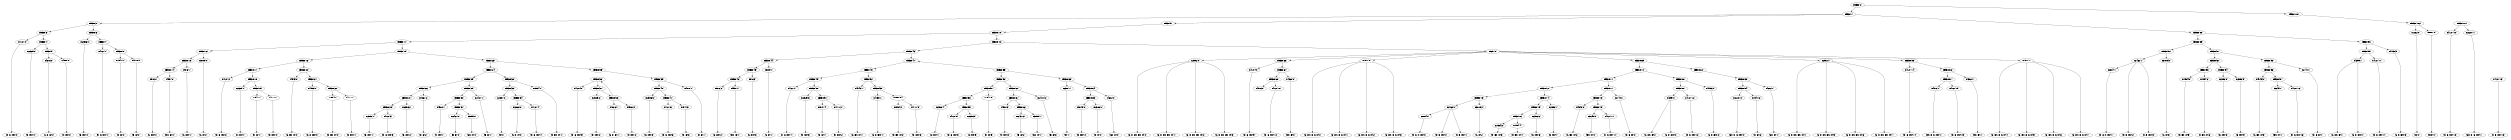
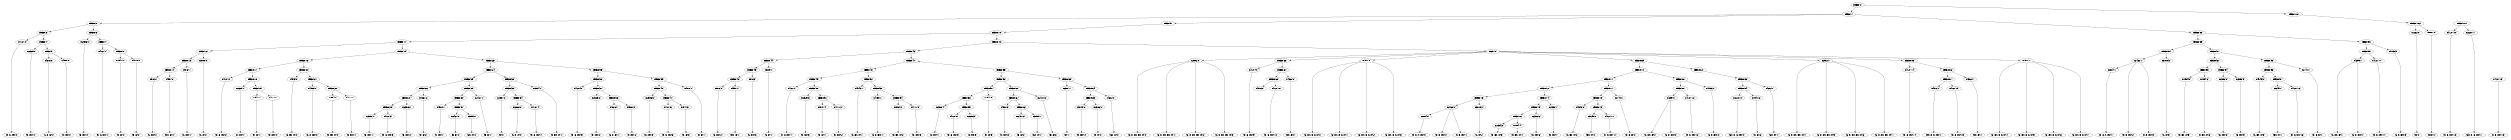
(608, 88) -> (598, 74)
(898, 98) -> (898, 98)
